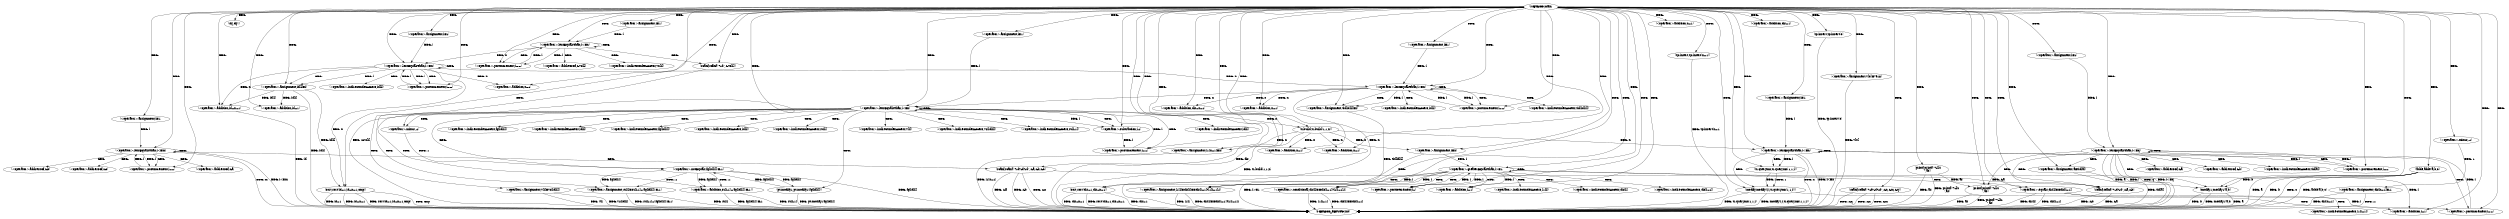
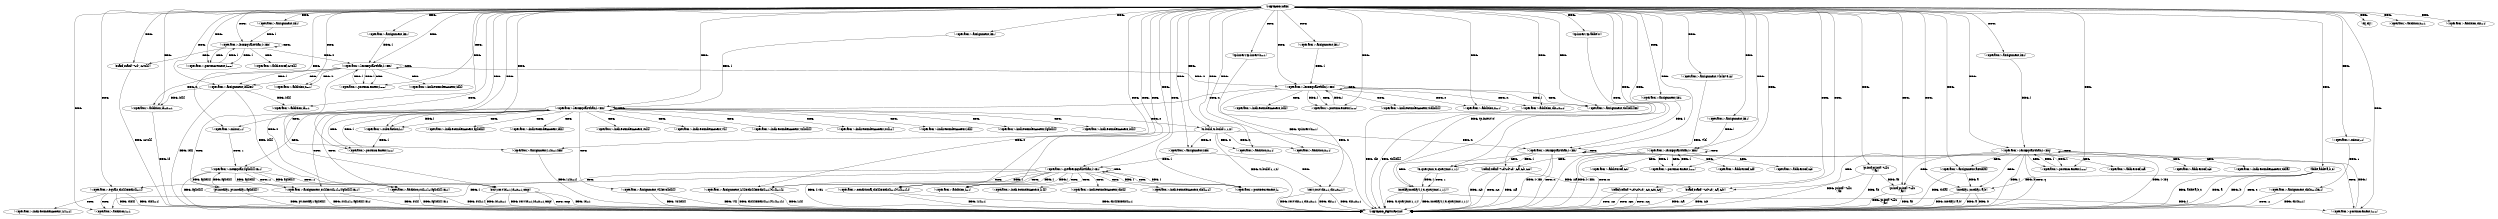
(1829, 34) -> (1587, 34)
(636, 66) -> none
(1989, 98) -> (106, 98)
